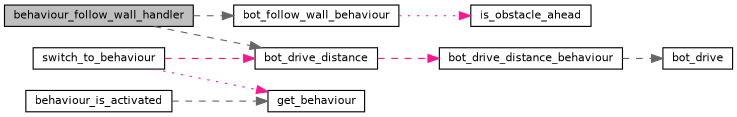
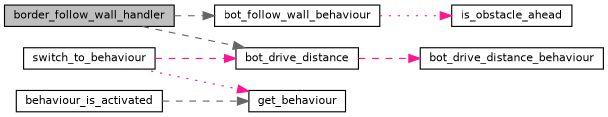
(99, 16) -> (89, 16)
(698, 58) -> none
